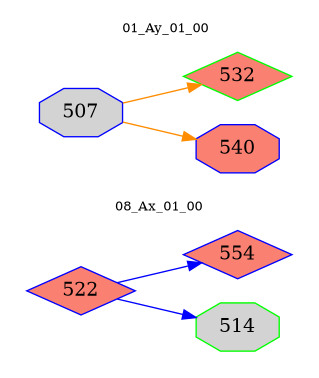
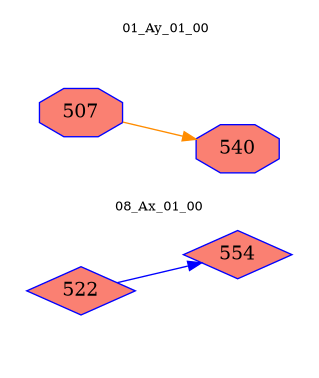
(238, 76) -> none
(81, 113) -> (81, 113)
(238, 327) -> none
